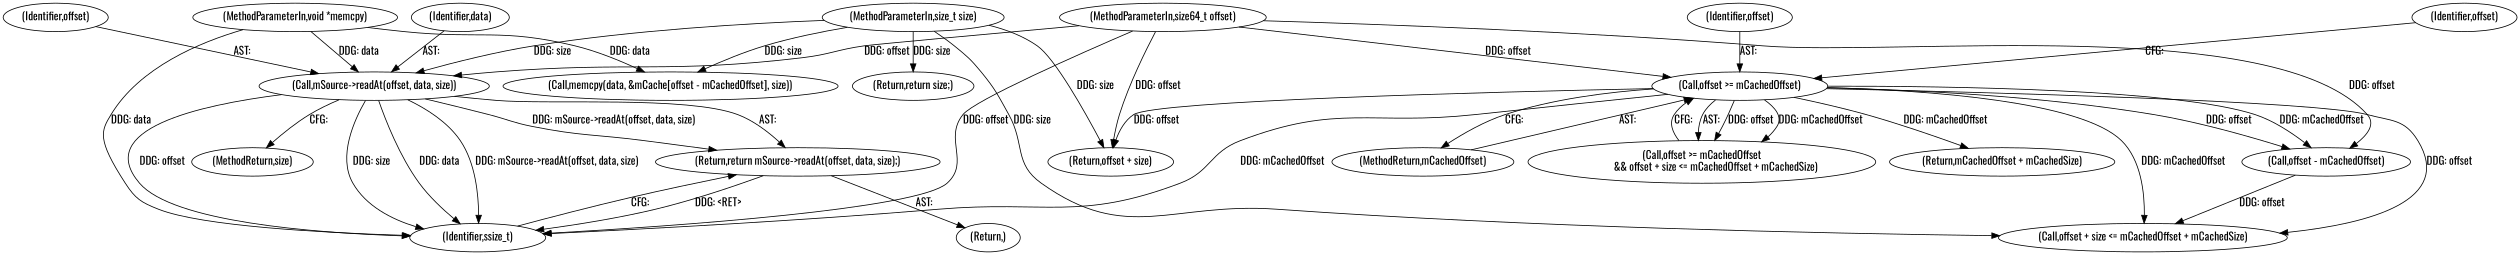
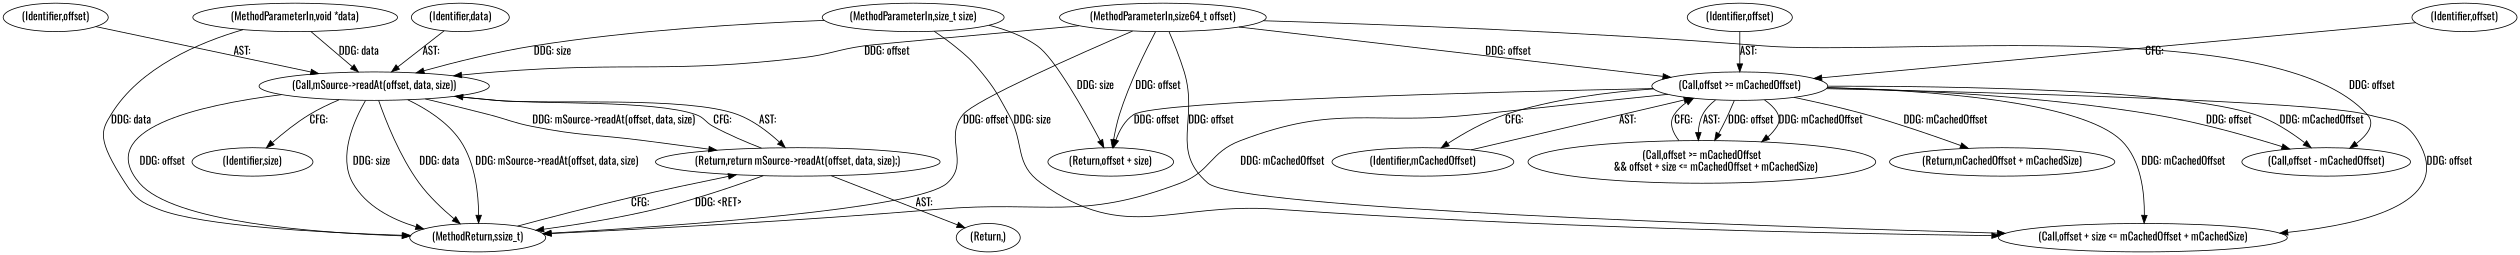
(295, 17) -> (295, 17)
(671, 86) -> none
(913, 86) -> none
none -> (670, 109)
(252, 162) -> (252, 162)
(1423, 162) -> (1423, 162)
(2239, 198) -> (1521, 215)
(478, 238) -> (478, 238)
